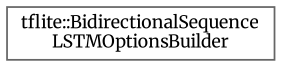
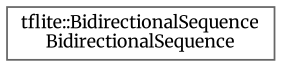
(141, 33) -> (141, 33)
